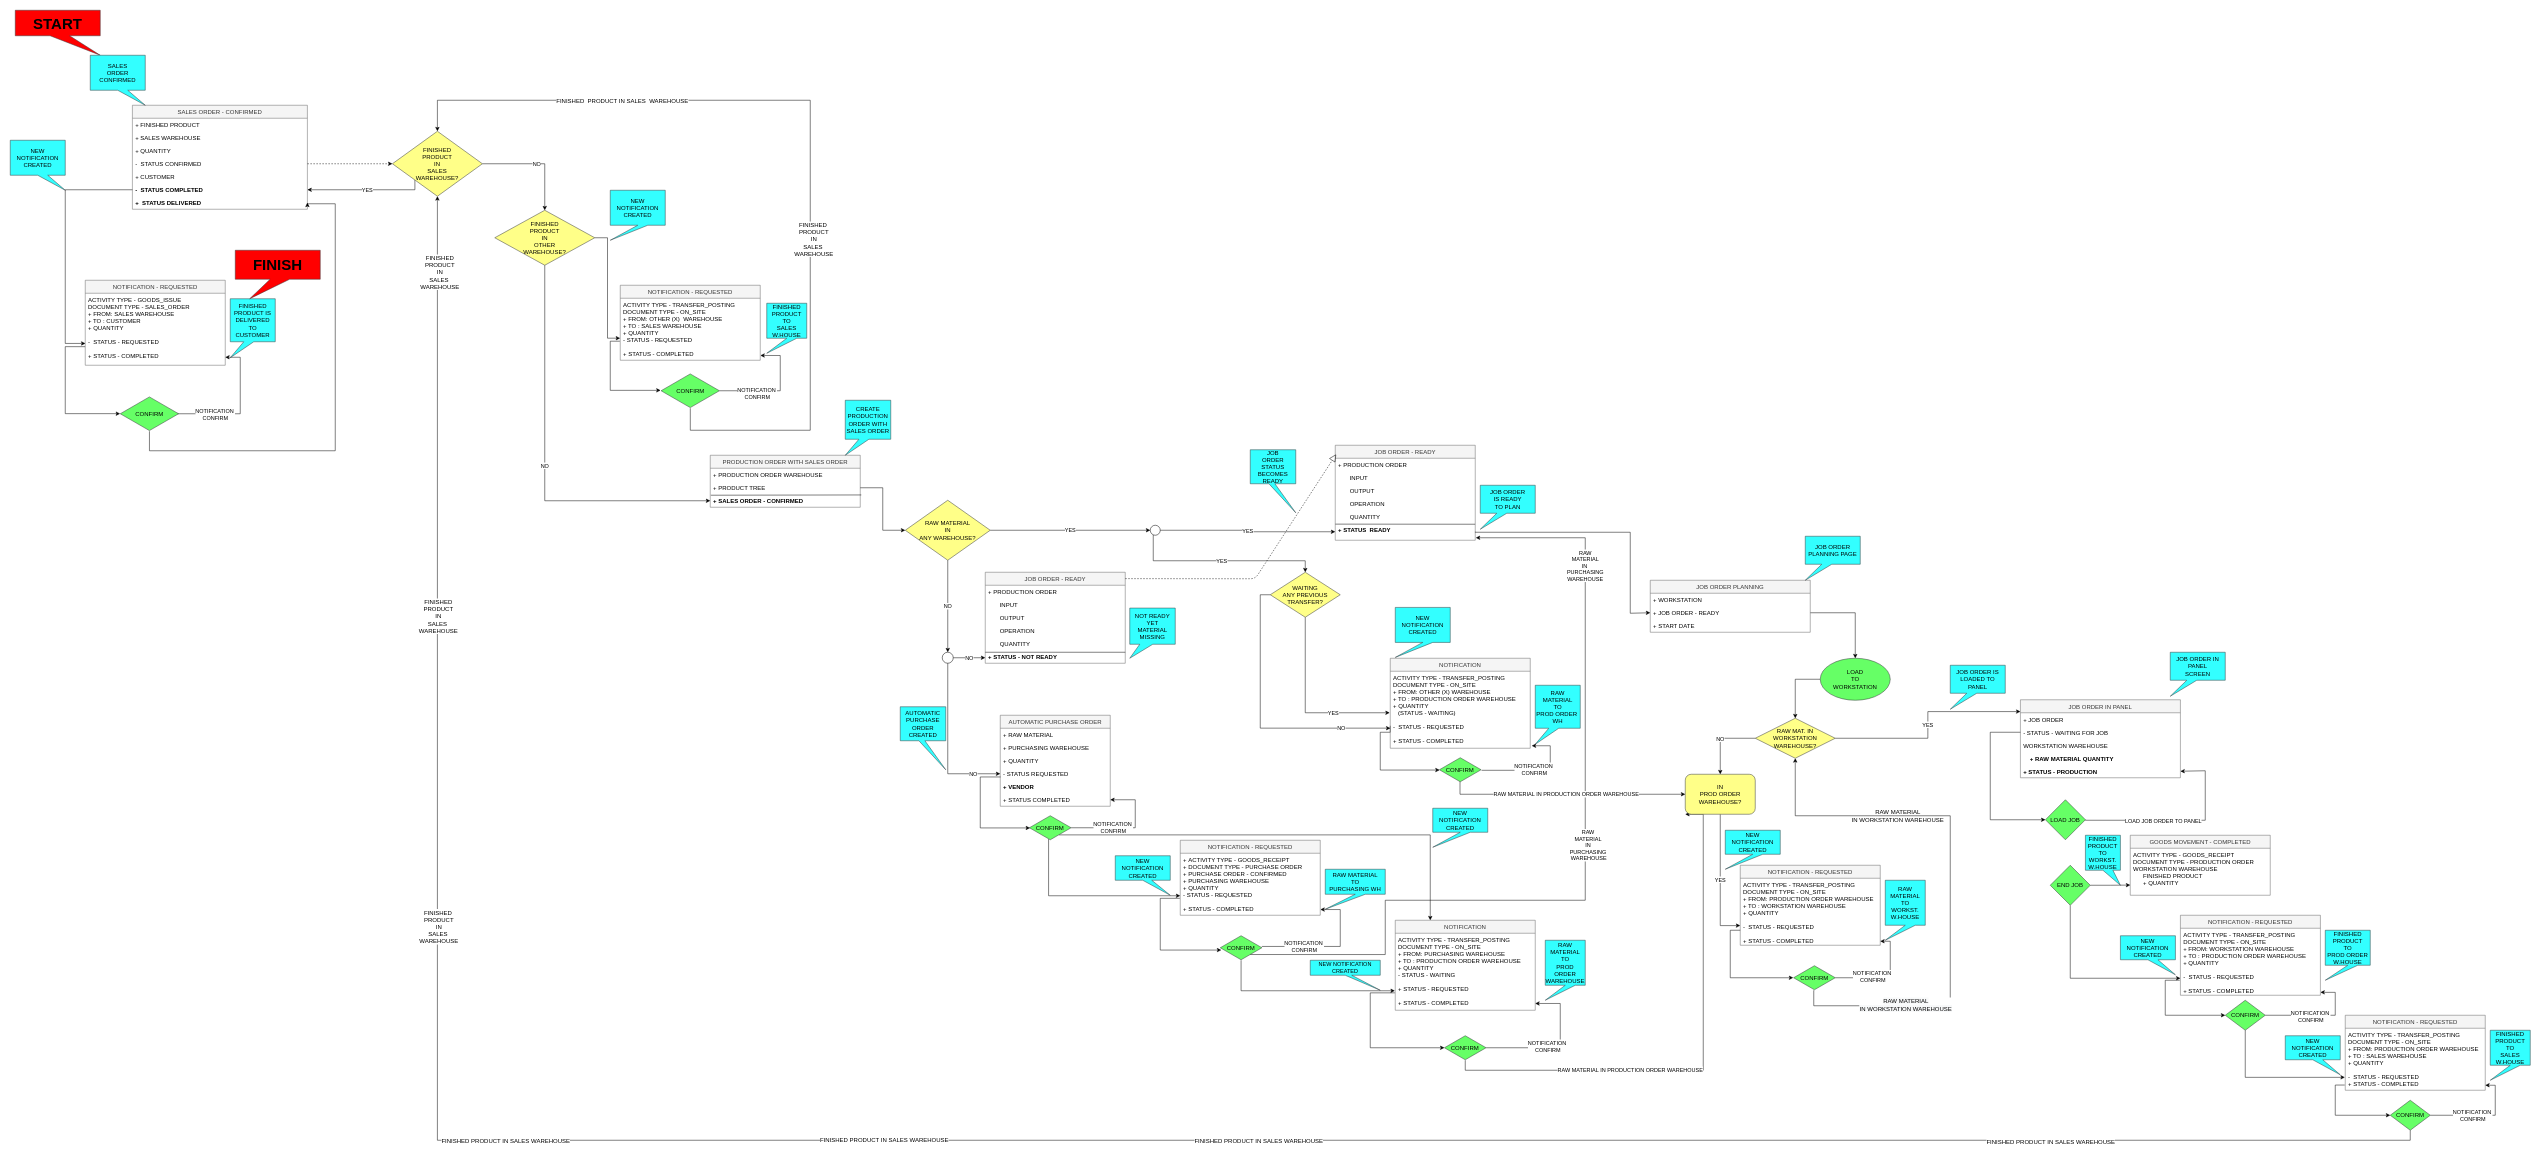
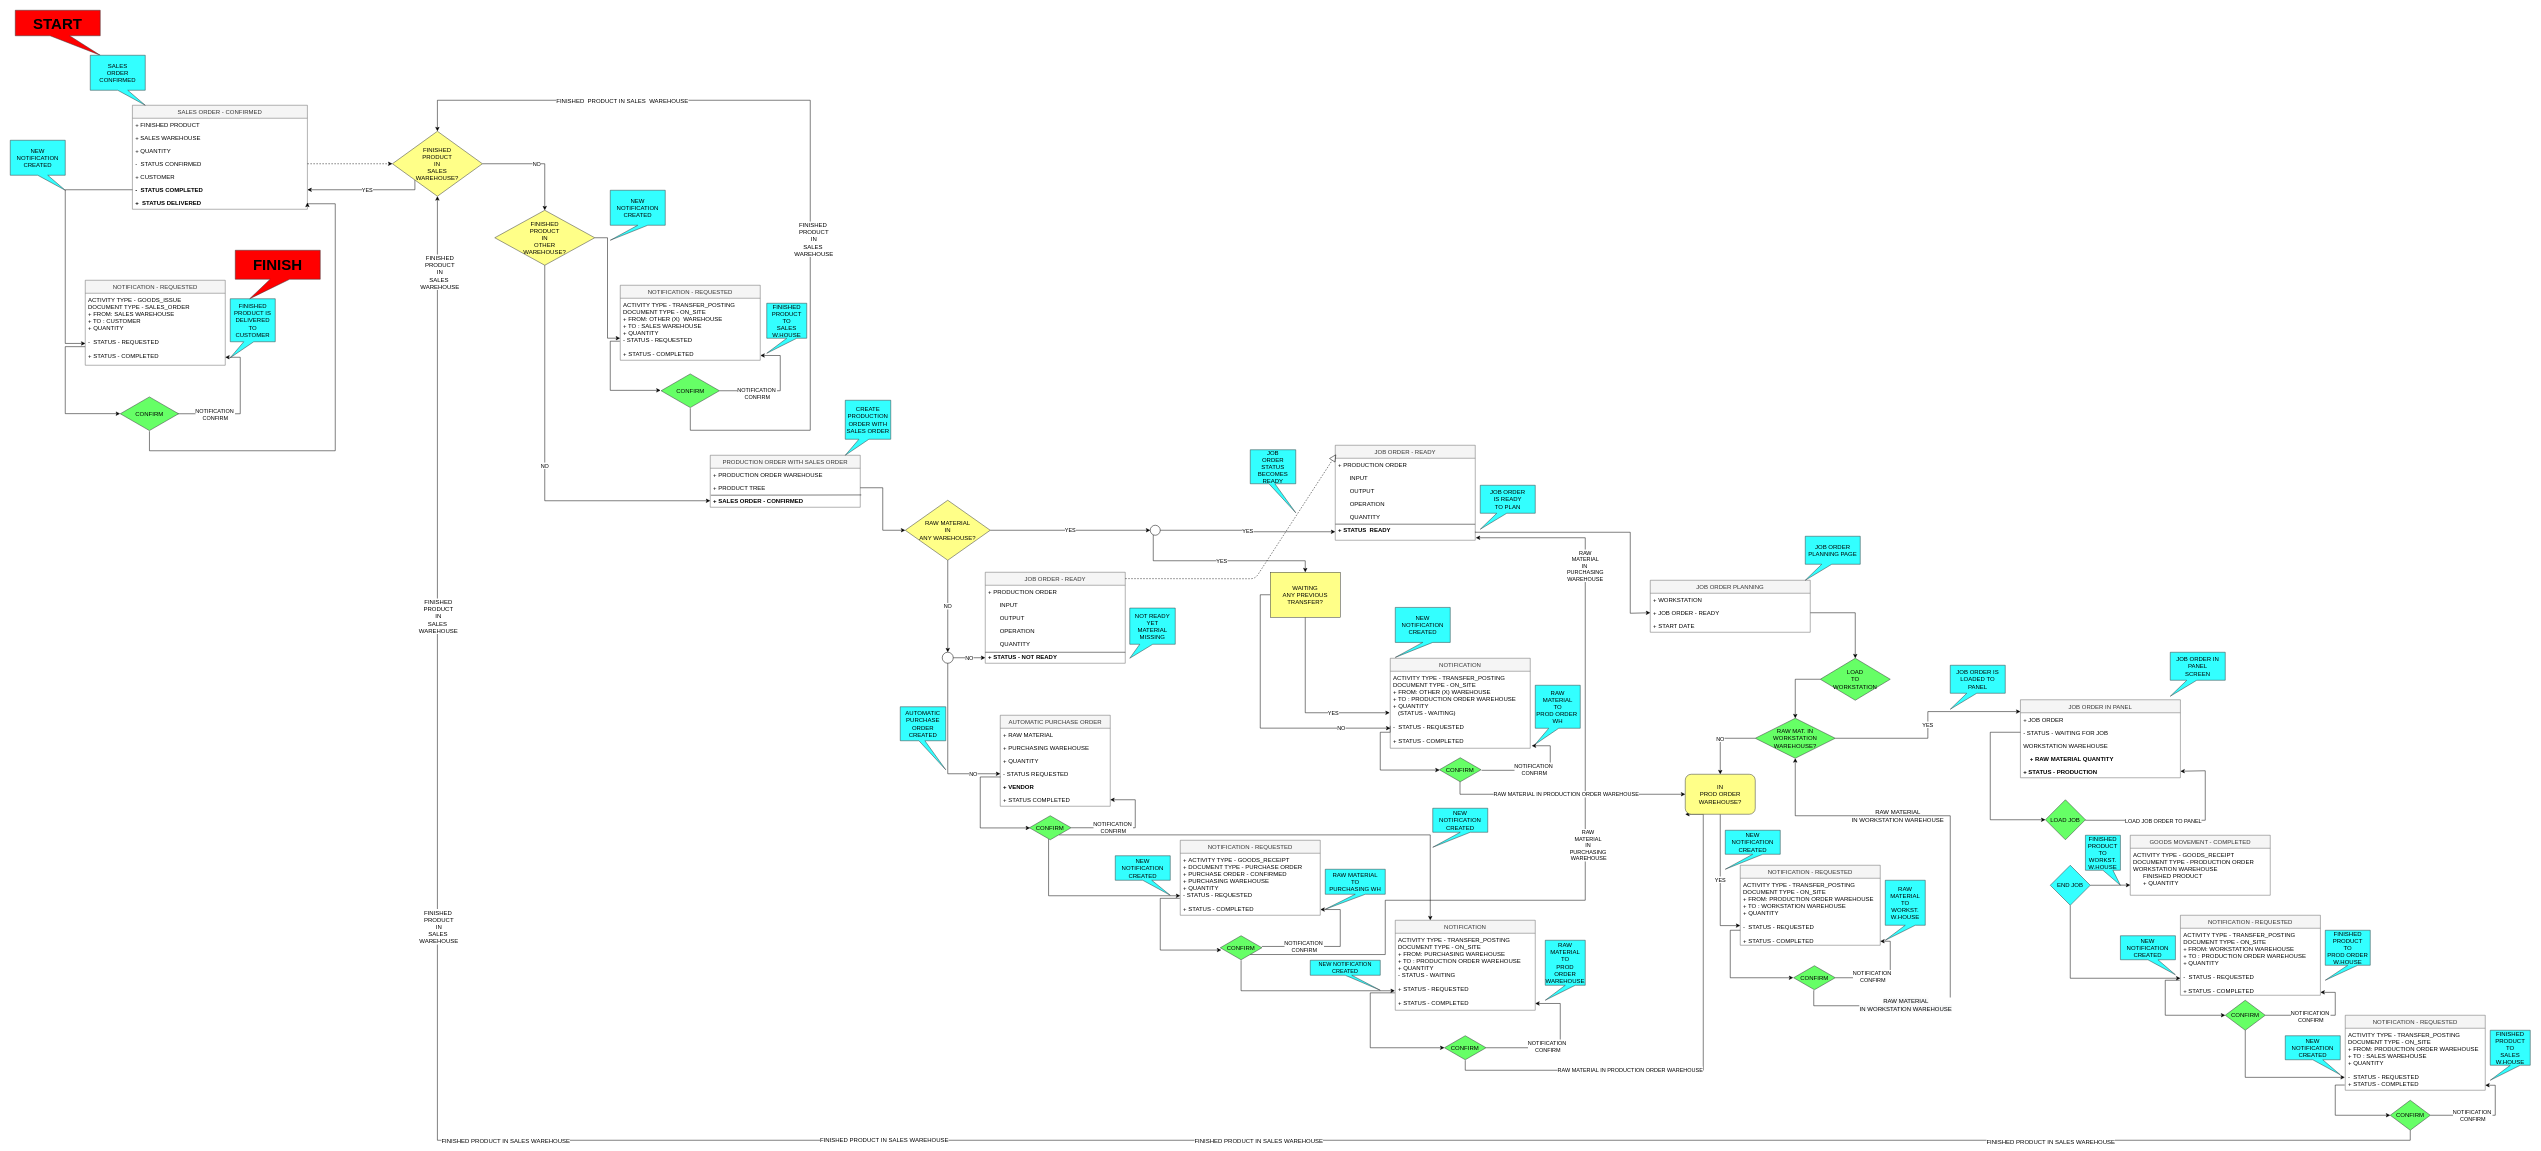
(1305, 595) -> (1305, 595)
(1855, 679) -> (1855, 679)
(1795, 738) -> (1795, 738)
(2070, 885) -> (2070, 885)
